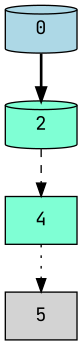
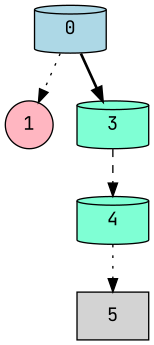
none -> (29, 125)
(41, 125) -> (113, 125)
(41, 220) -> (113, 220)
